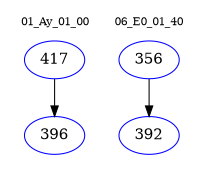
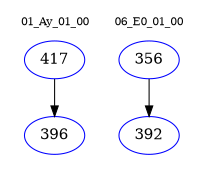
(149, 23) -> (149, 23)
